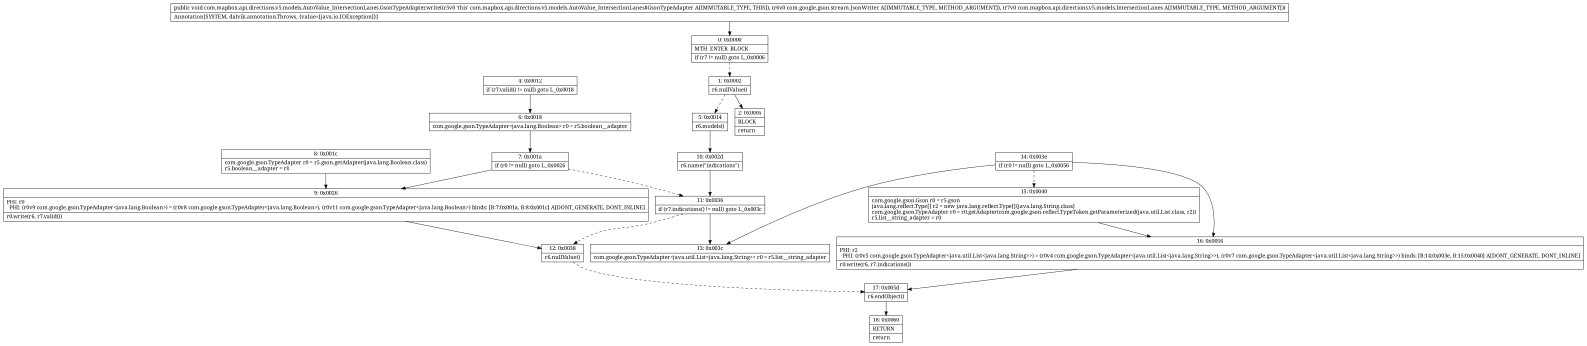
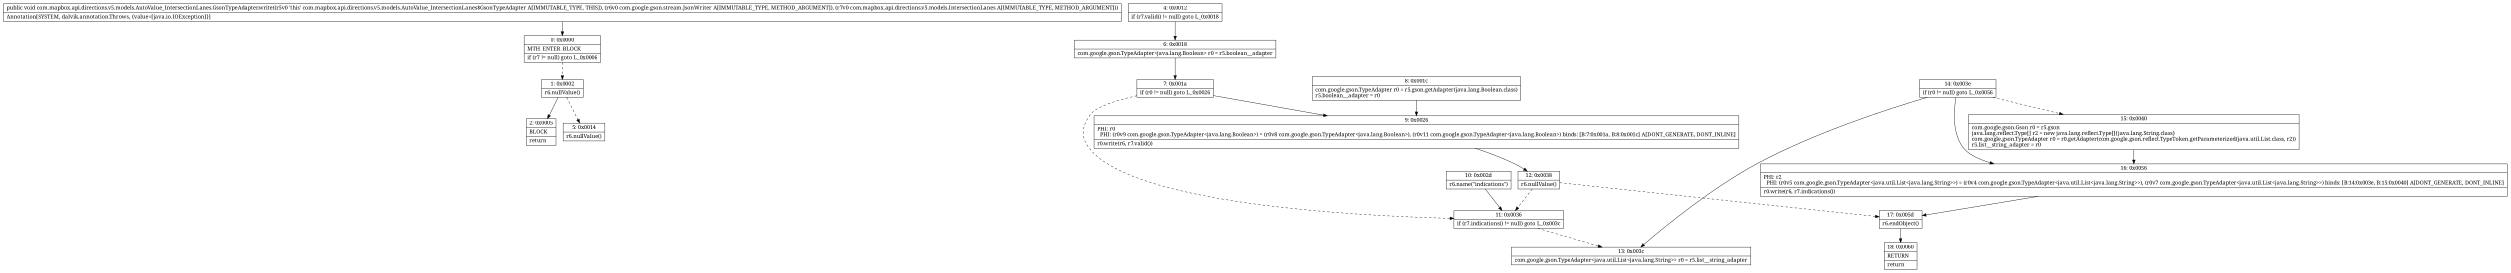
(710, 126) -> (584, 136)
(710, 140) -> none
(629, 227) -> (1525, 198)
(710, 227) -> (1568, 237)
